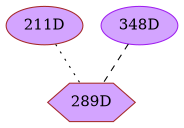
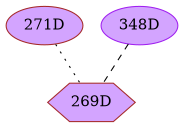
(45, 26) -> (45, 26)
(91, 102) -> (91, 102)
